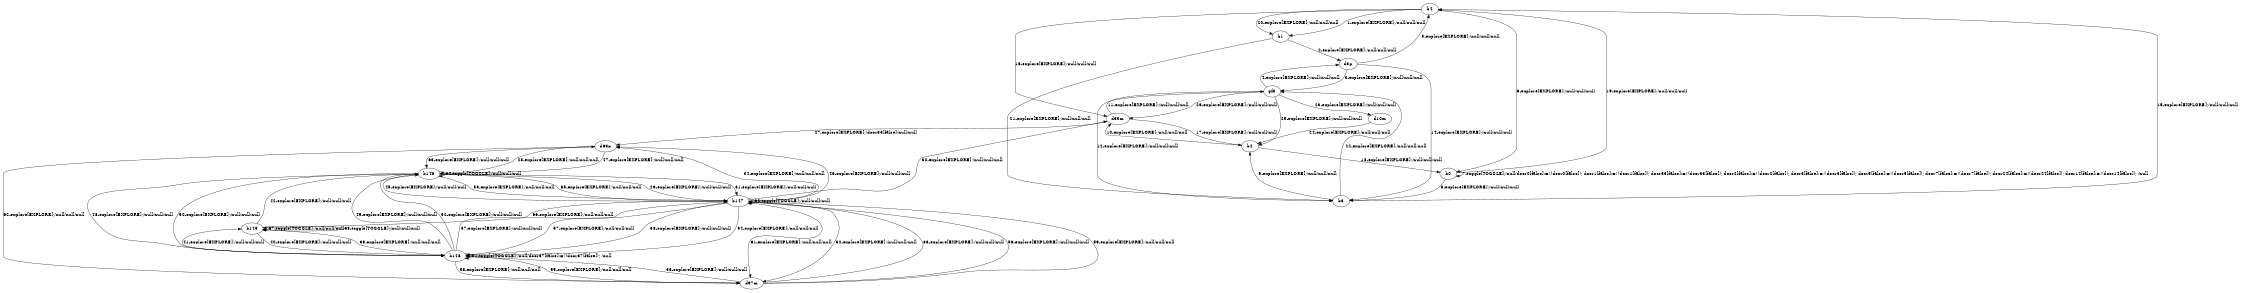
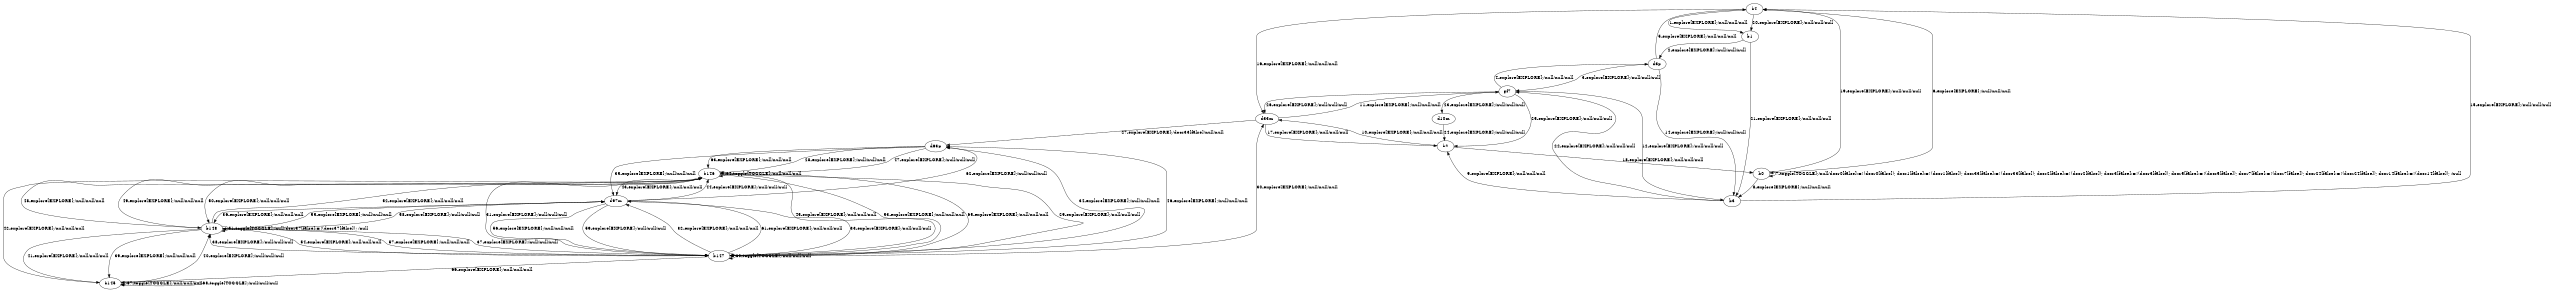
(1272, 91) -> (1507, 91)
none -> (706, 156)
none -> (657, 180)
none -> (681, 197)
